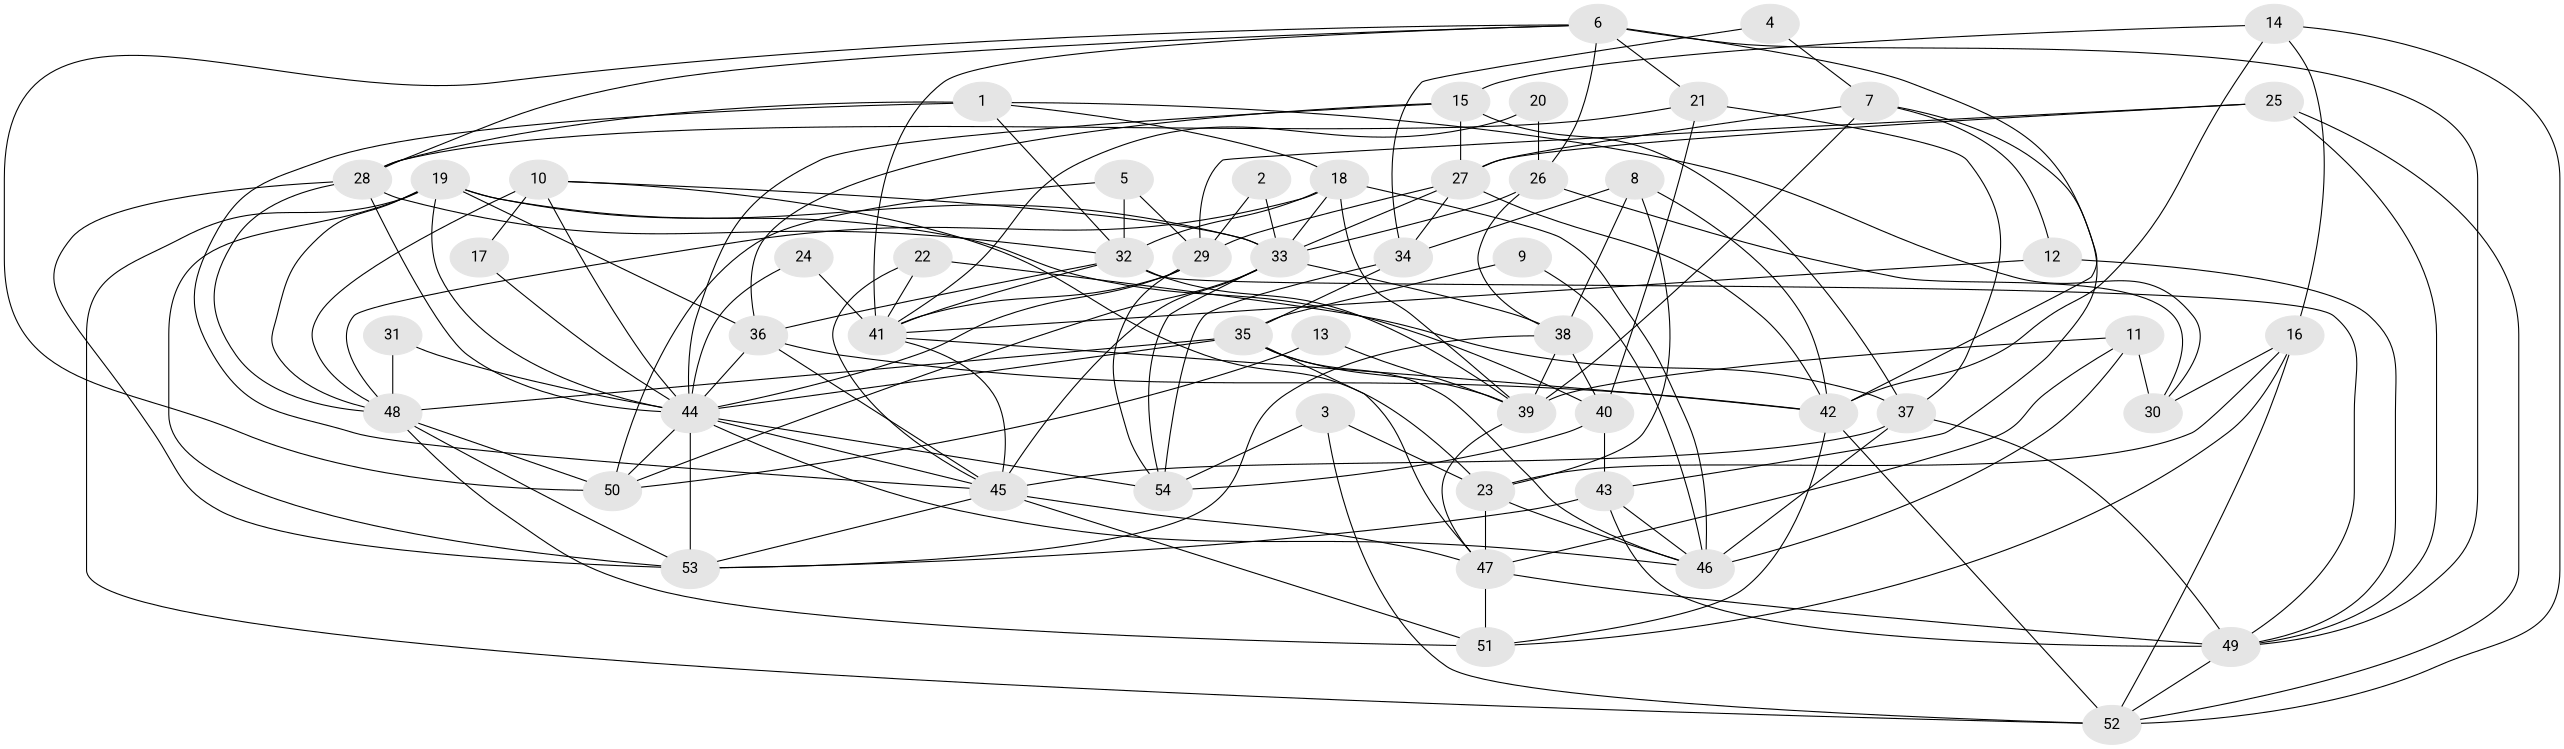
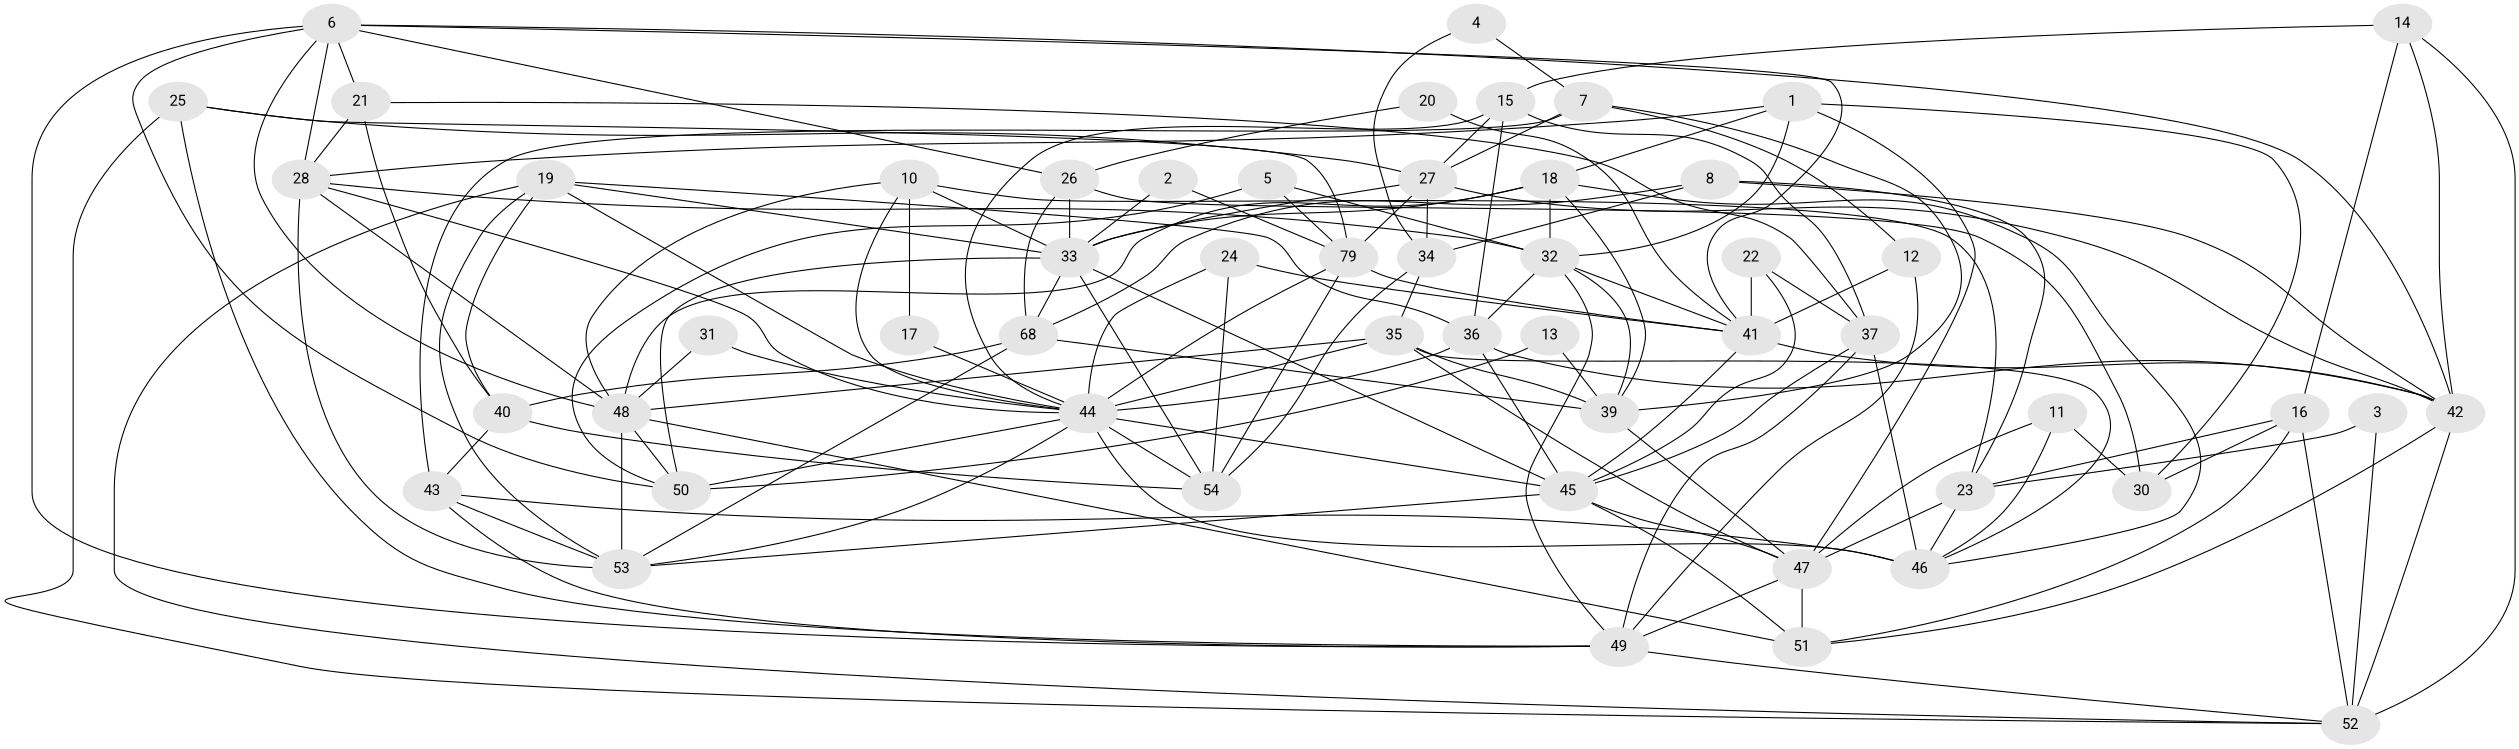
(1202, 258) -> (1349, 258)
(1522, 258) -> none
(284, 289) -> (334, 285)
(195, 302) -> (1951, 324)
(1563, 335) -> (1029, 335)
(1840, 357) -> none
(1236, 456) -> (1221, 369)
